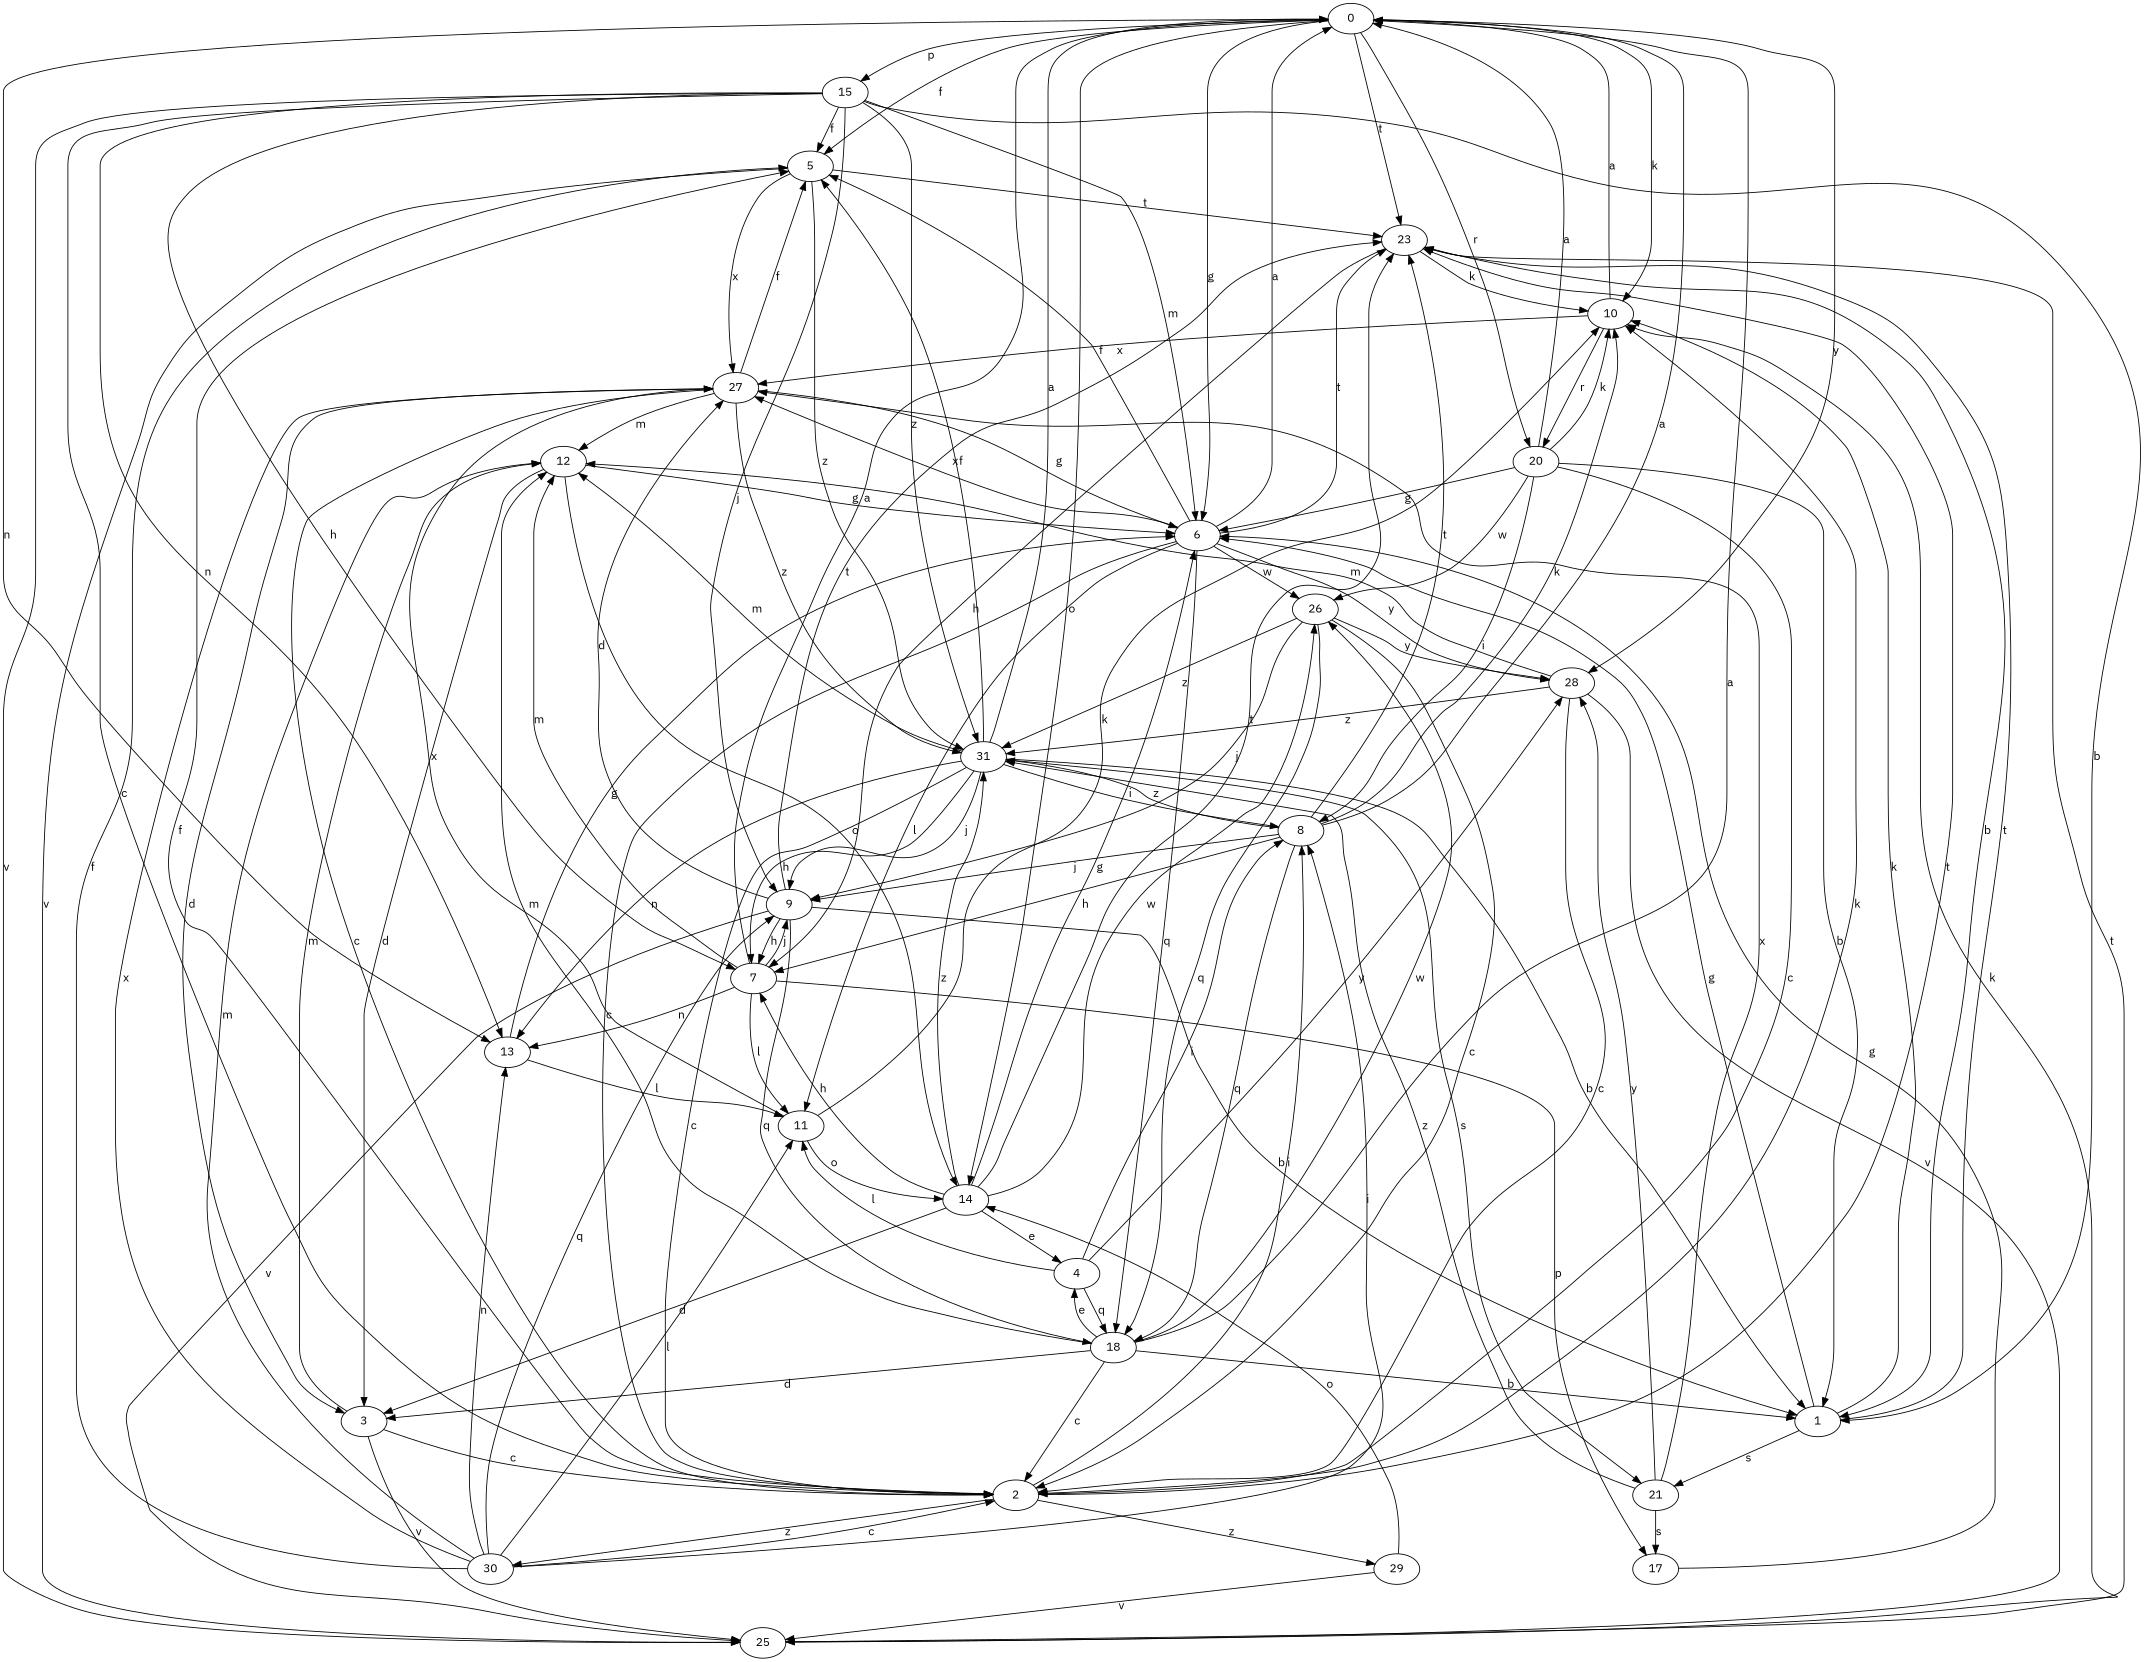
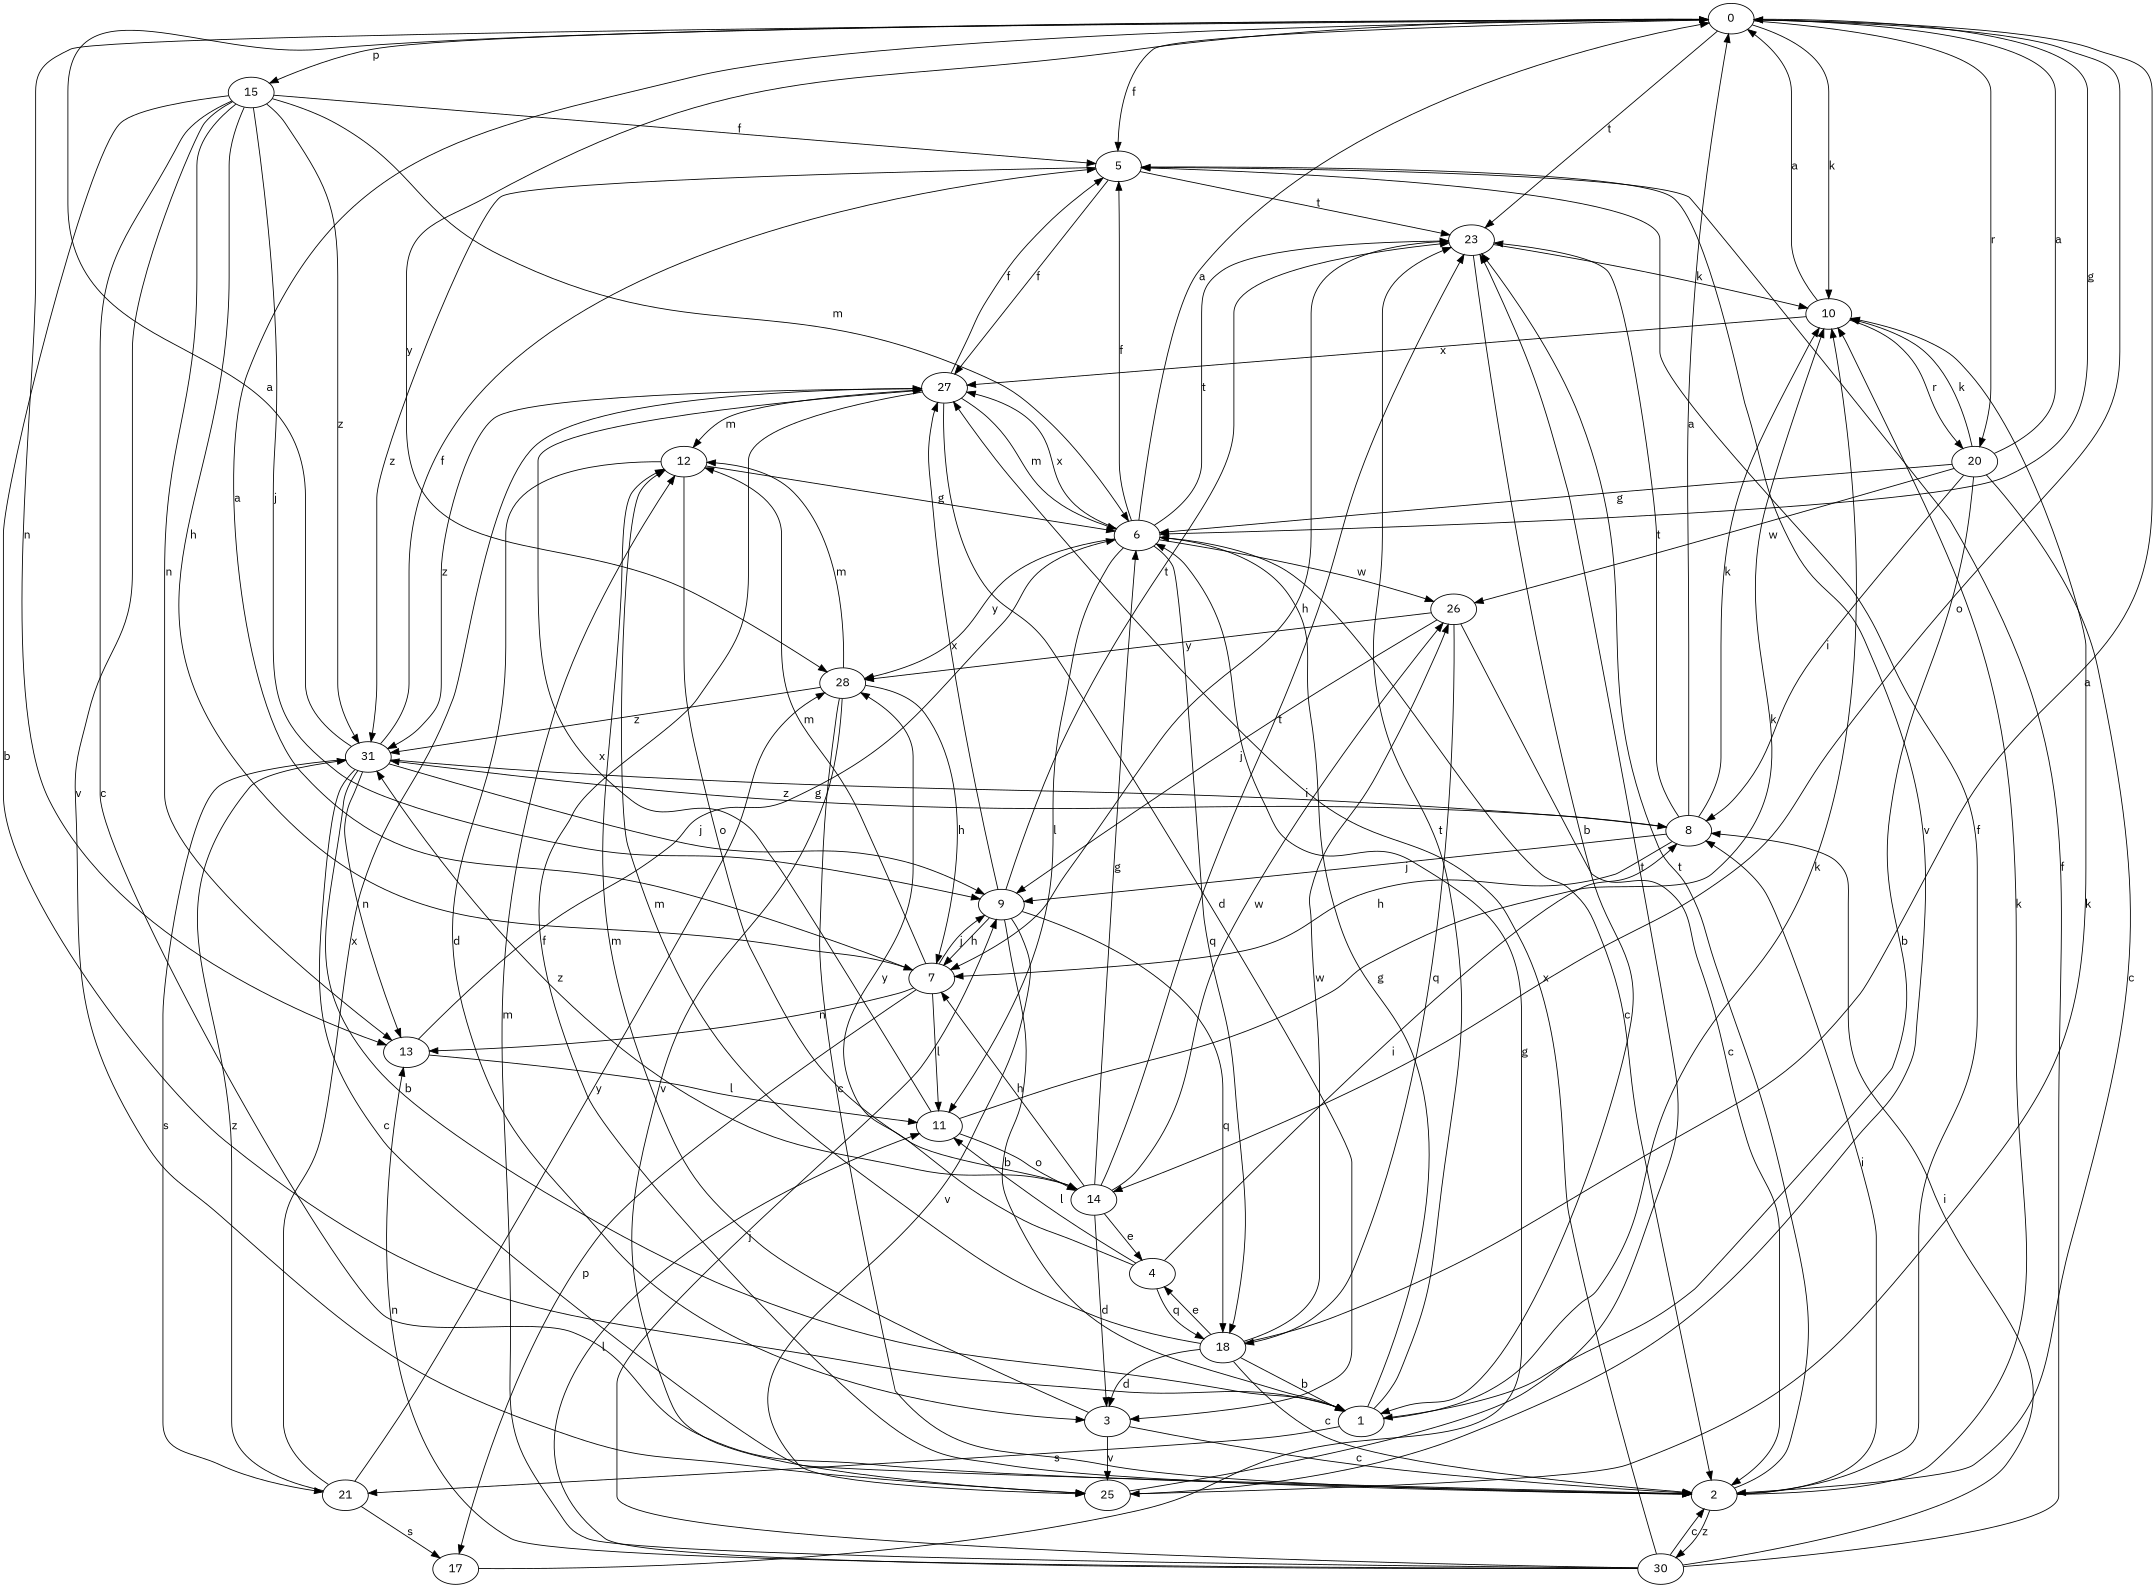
(735, 277) -> (1038, 277)
(1059, 462) -> (1037, 462)
(762, 633) -> none
(602, 646) -> (954, 646)
(1154, 681) -> none
(844, 853) -> (955, 798)
(357, 942) -> (544, 942)
(1231, 1101) -> none
(580, 1237) -> (750, 1237)
(1397, 1569) -> none
